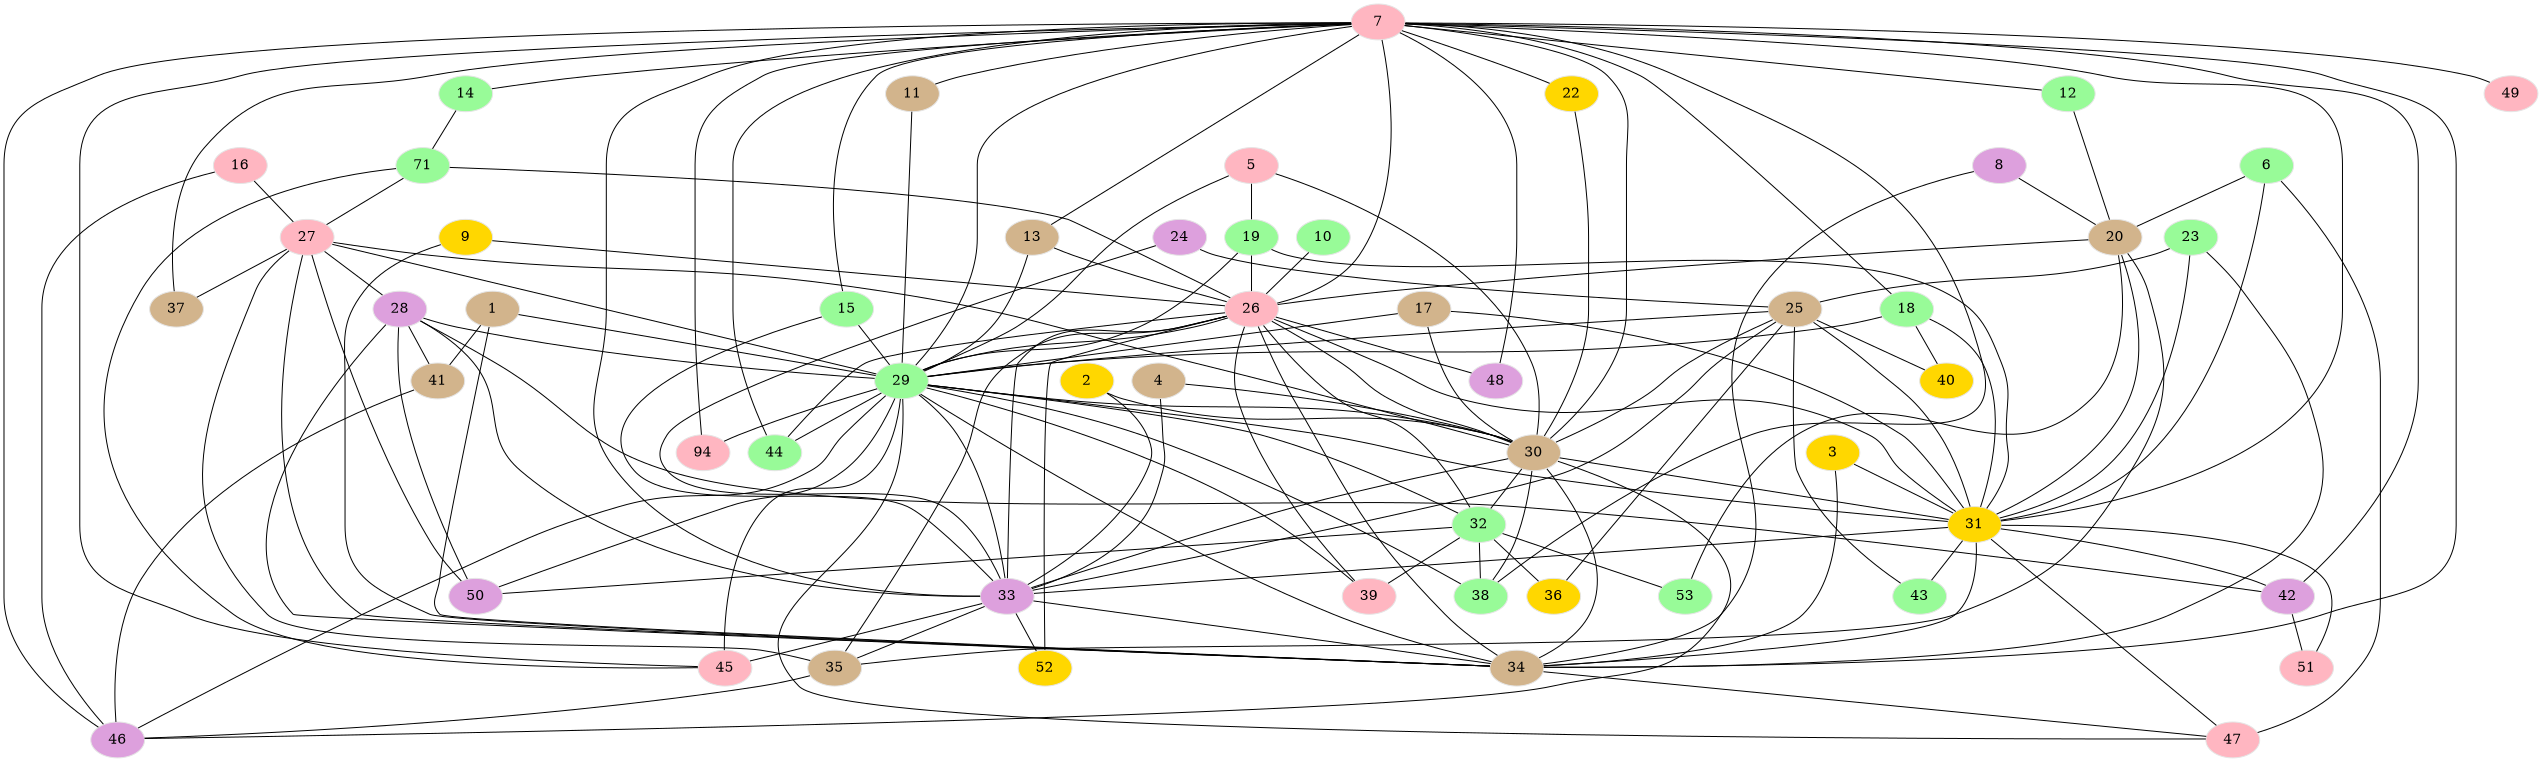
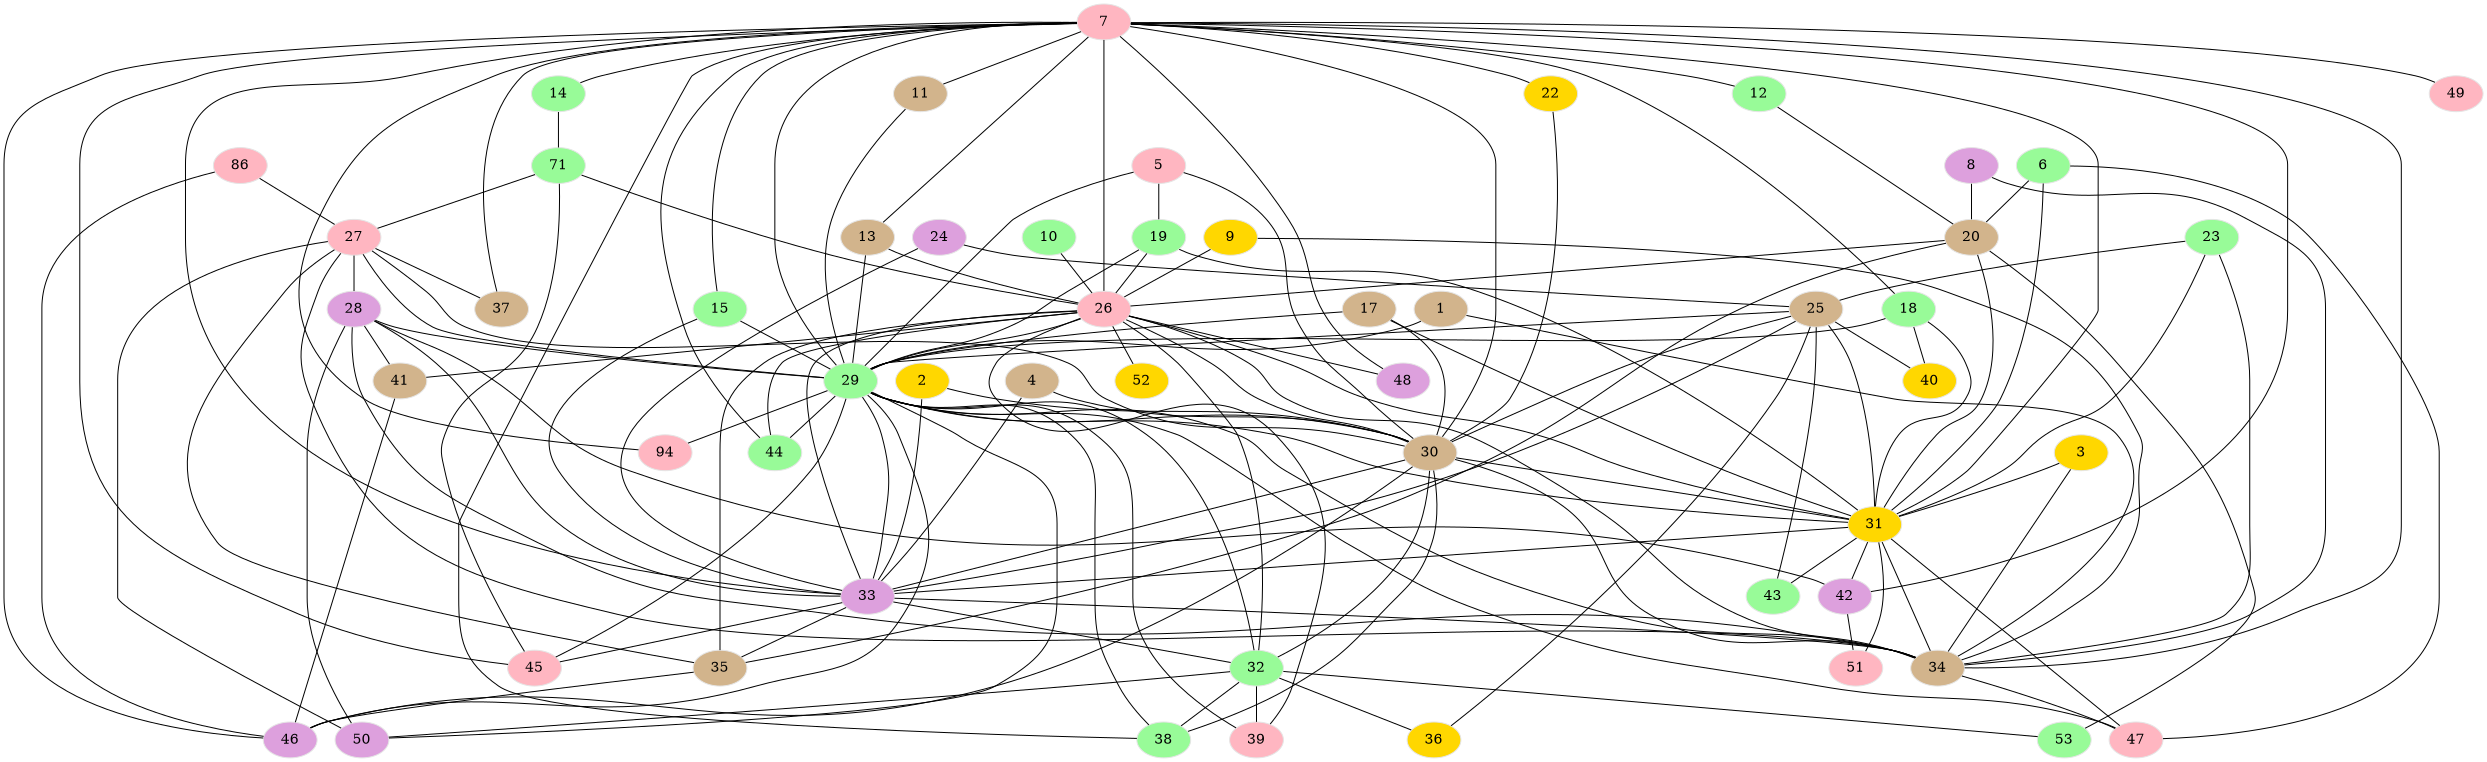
(240, 166) -> (240, 166)
(469, 340) -> (670, 353)
(1026, 632) -> (1020, 625)
